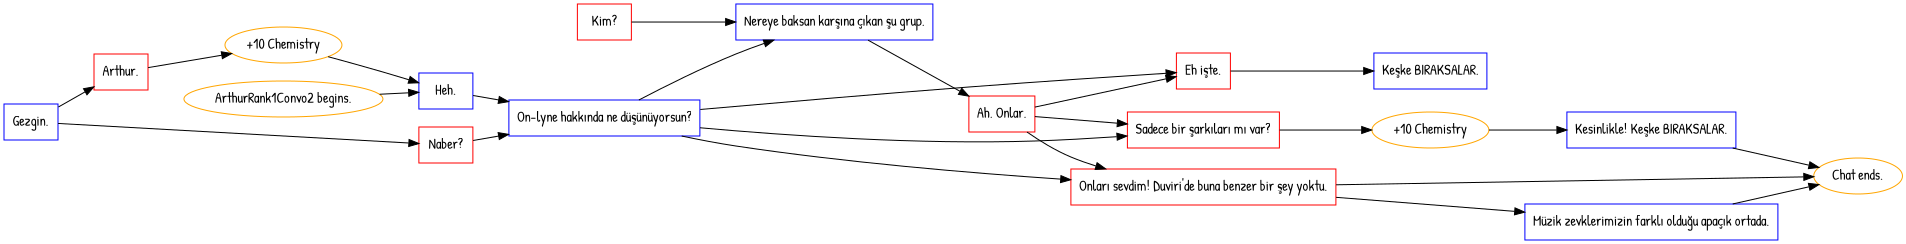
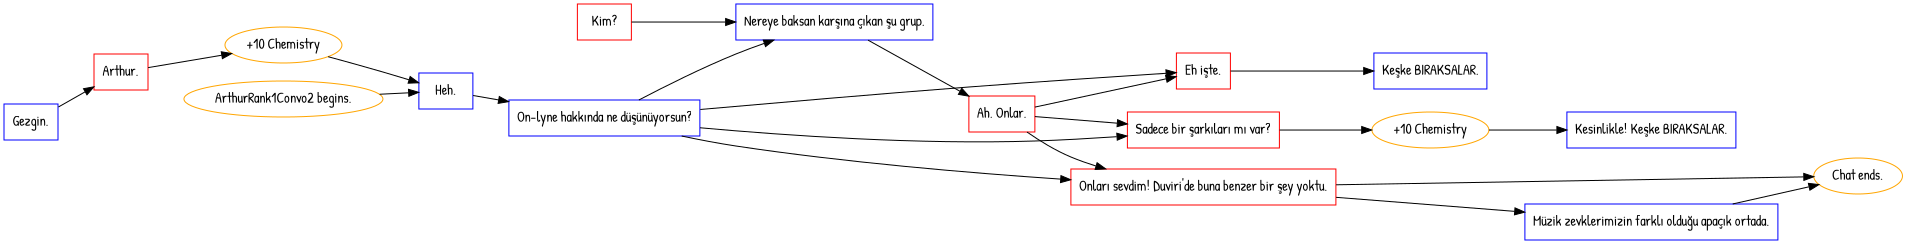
(446, 145) -> none
(1771, 157) -> none
